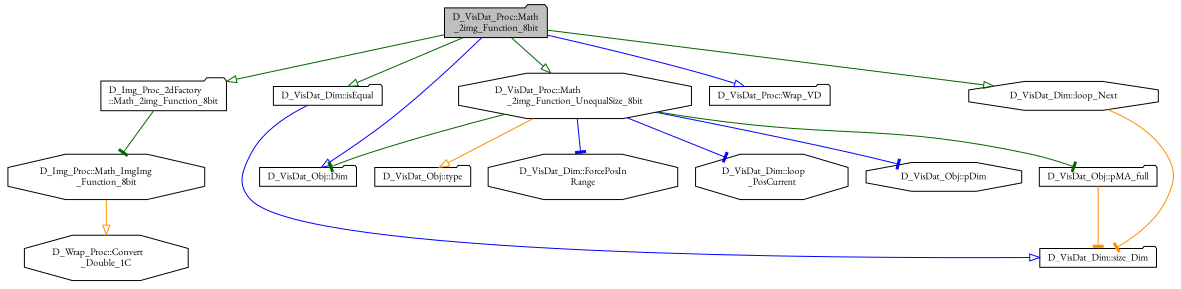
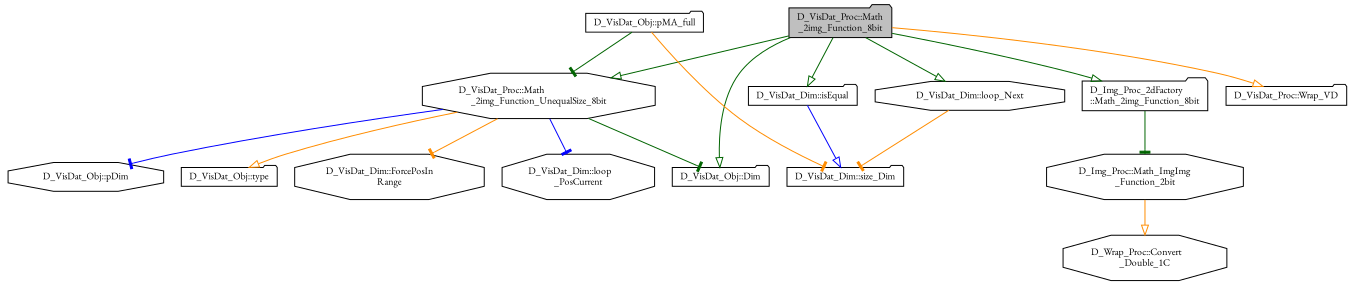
(642, 58) -> (1074, 48)
(409, 104) -> (733, 84)
(865, 132) -> (604, 51)
(579, 134) -> (466, 135)
(106, 177) -> (1145, 177)
